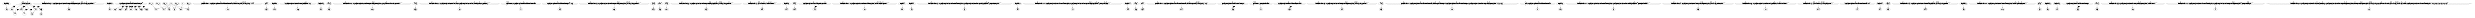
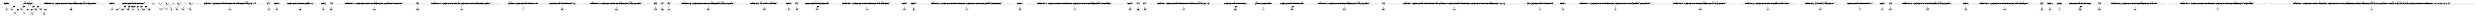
none -> (30, 9)
